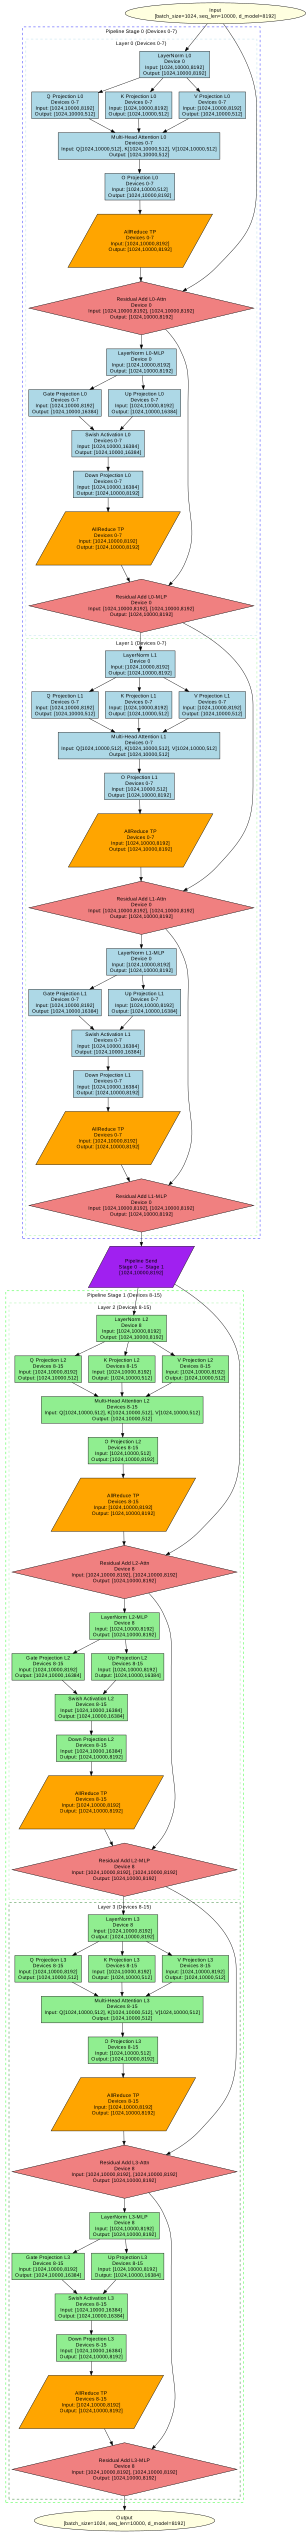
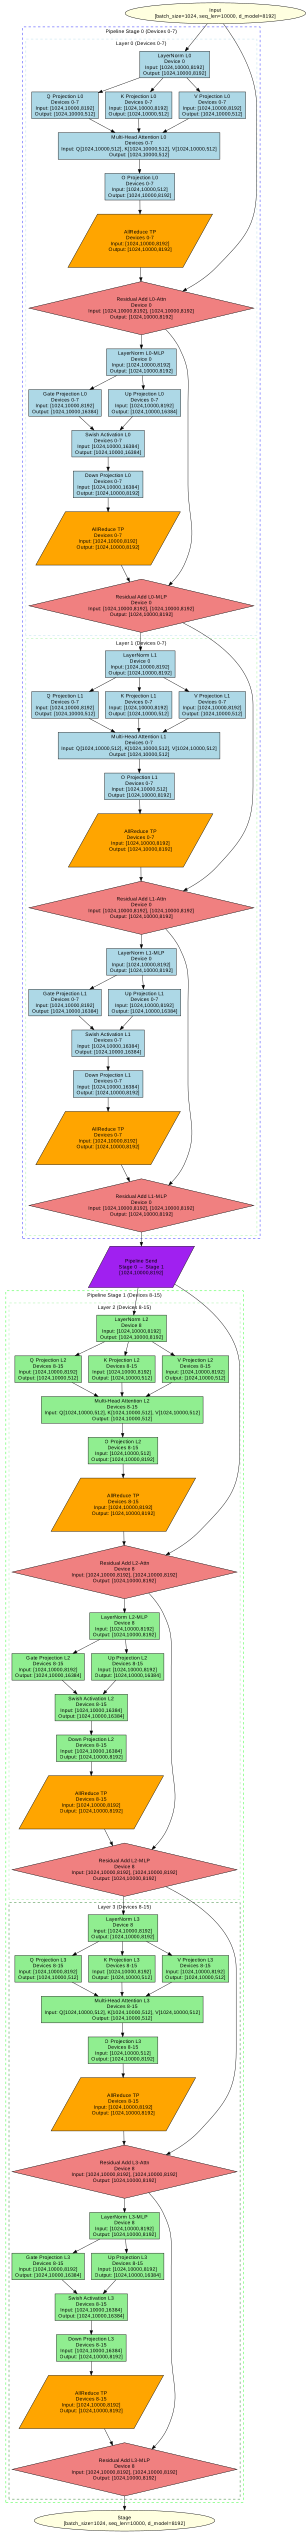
(125, 2521) -> (125, 2521)
